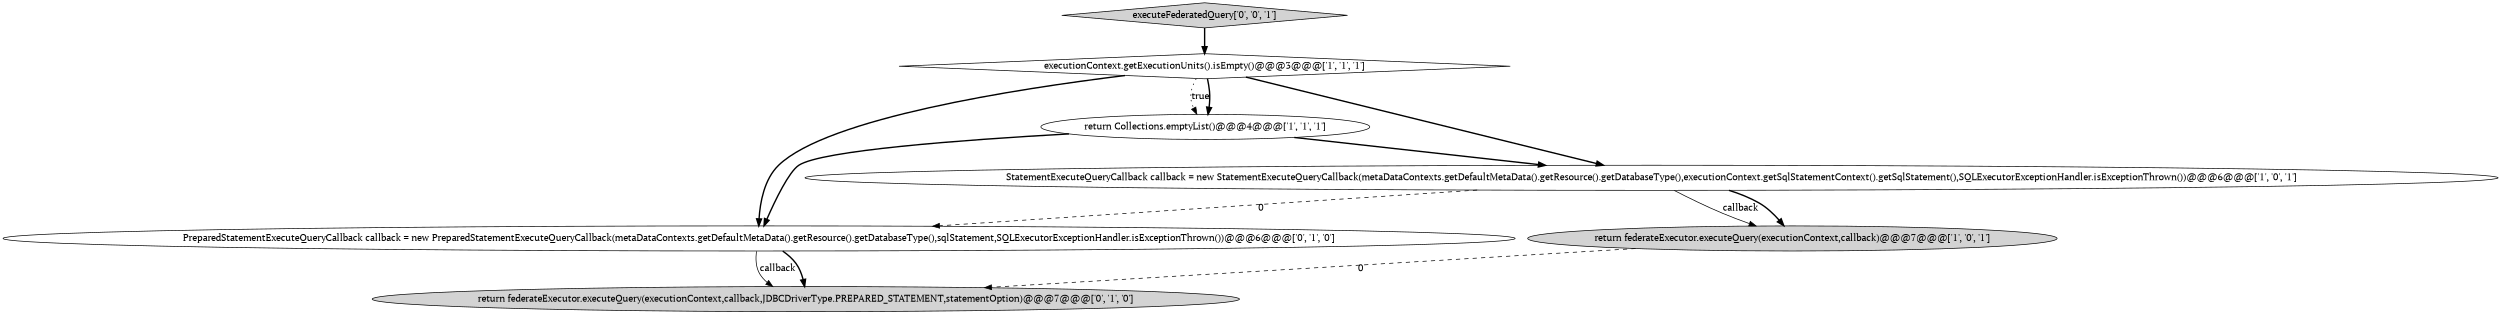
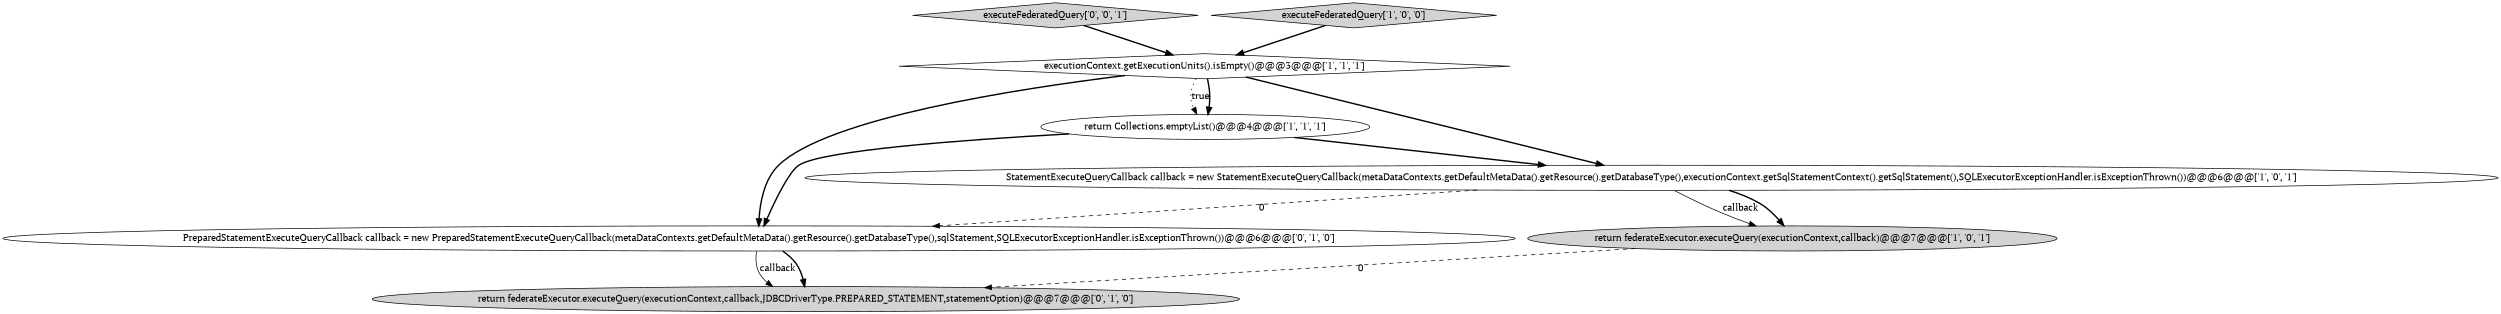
none -> (1354, 15)
